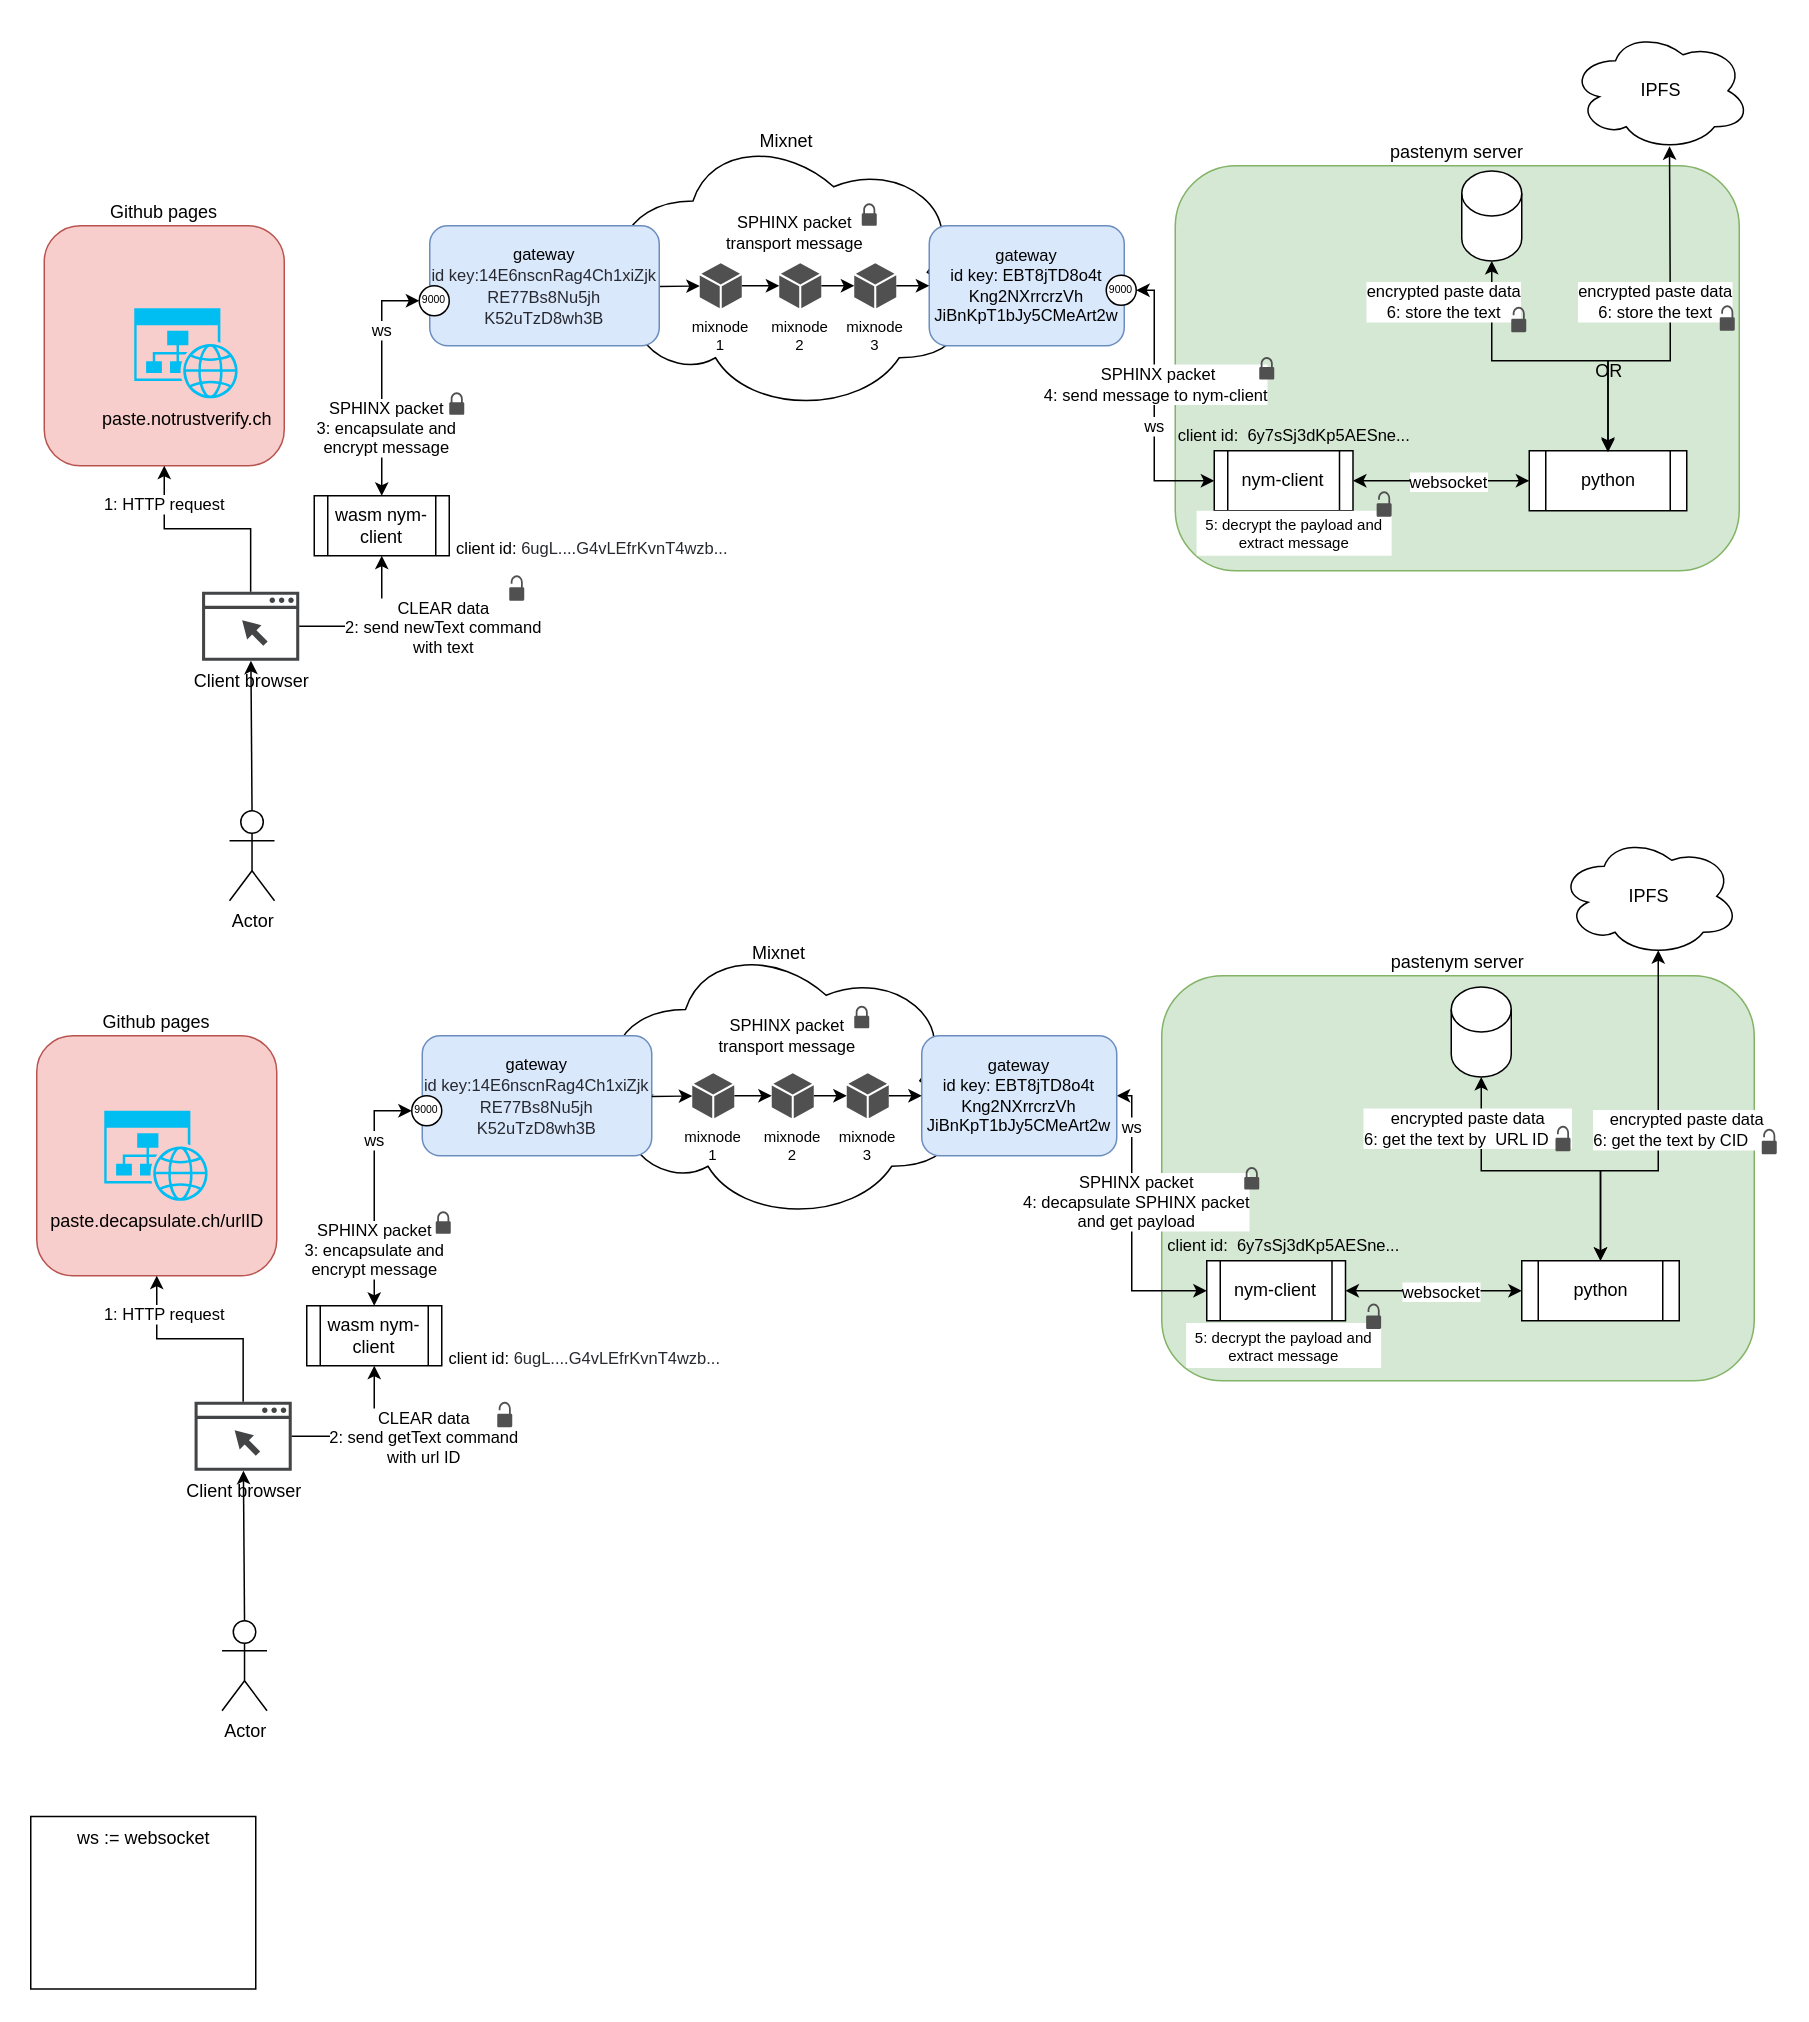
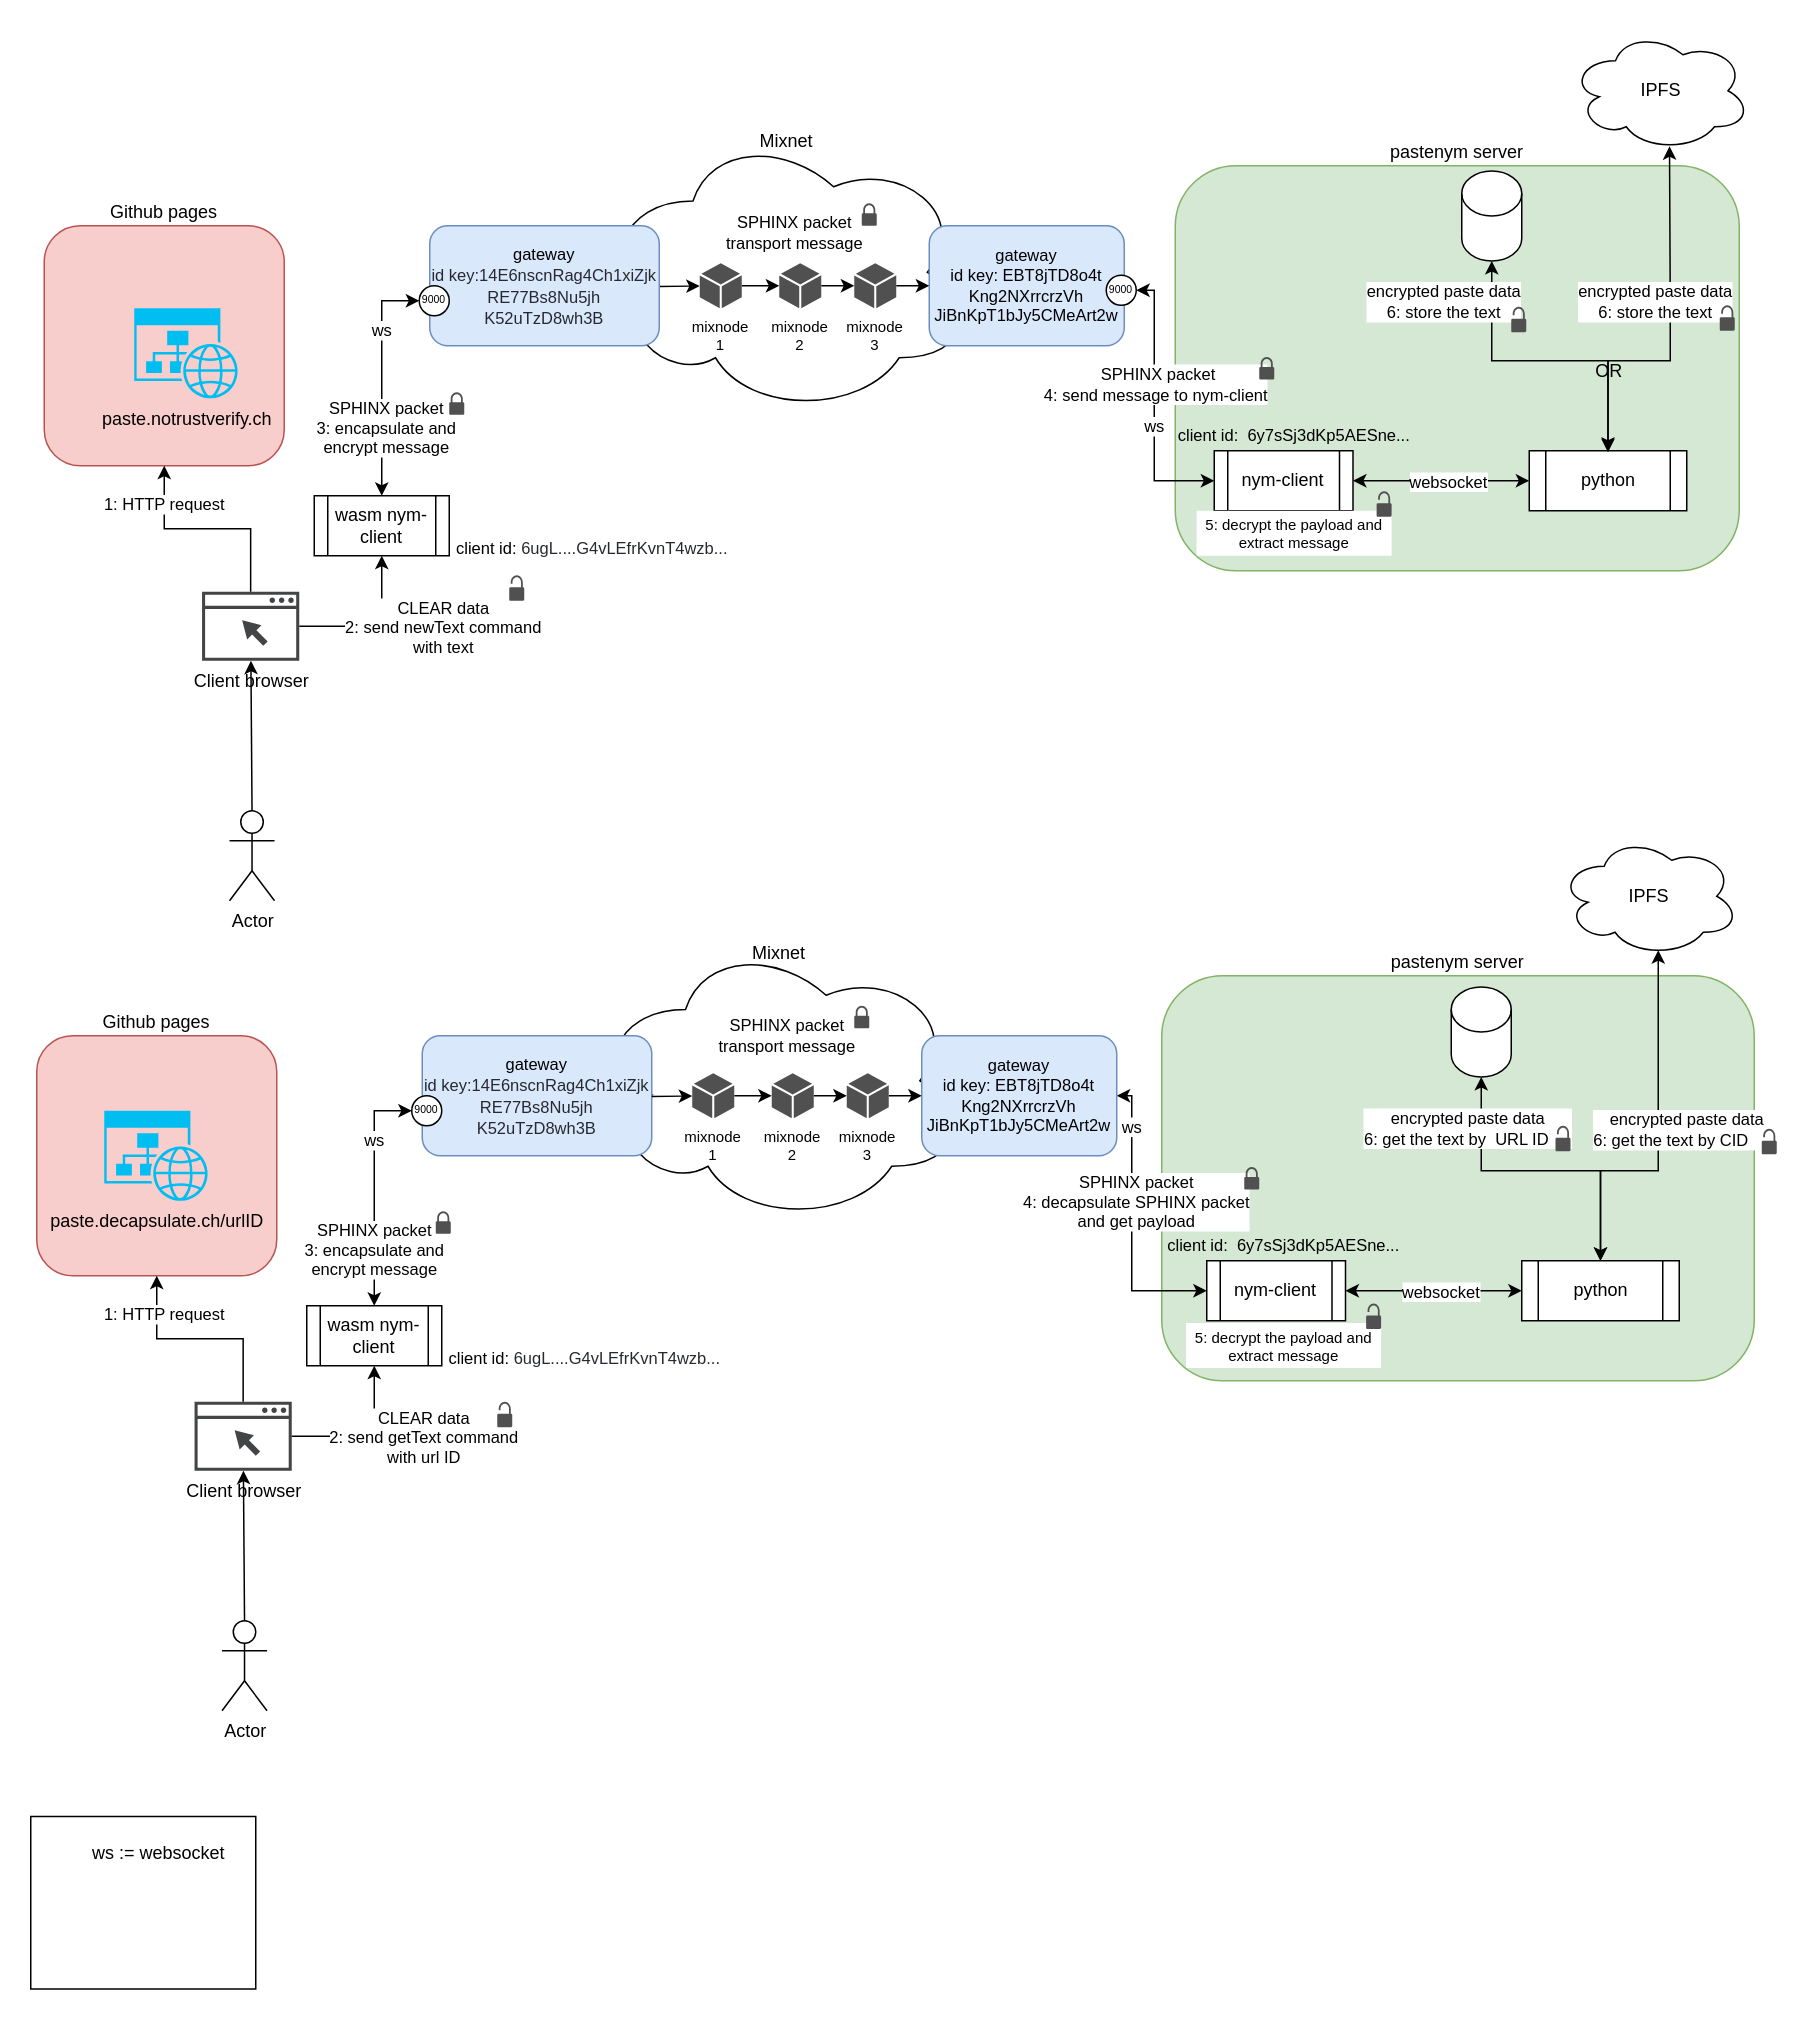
(143, 1838) -> (158, 1853)
